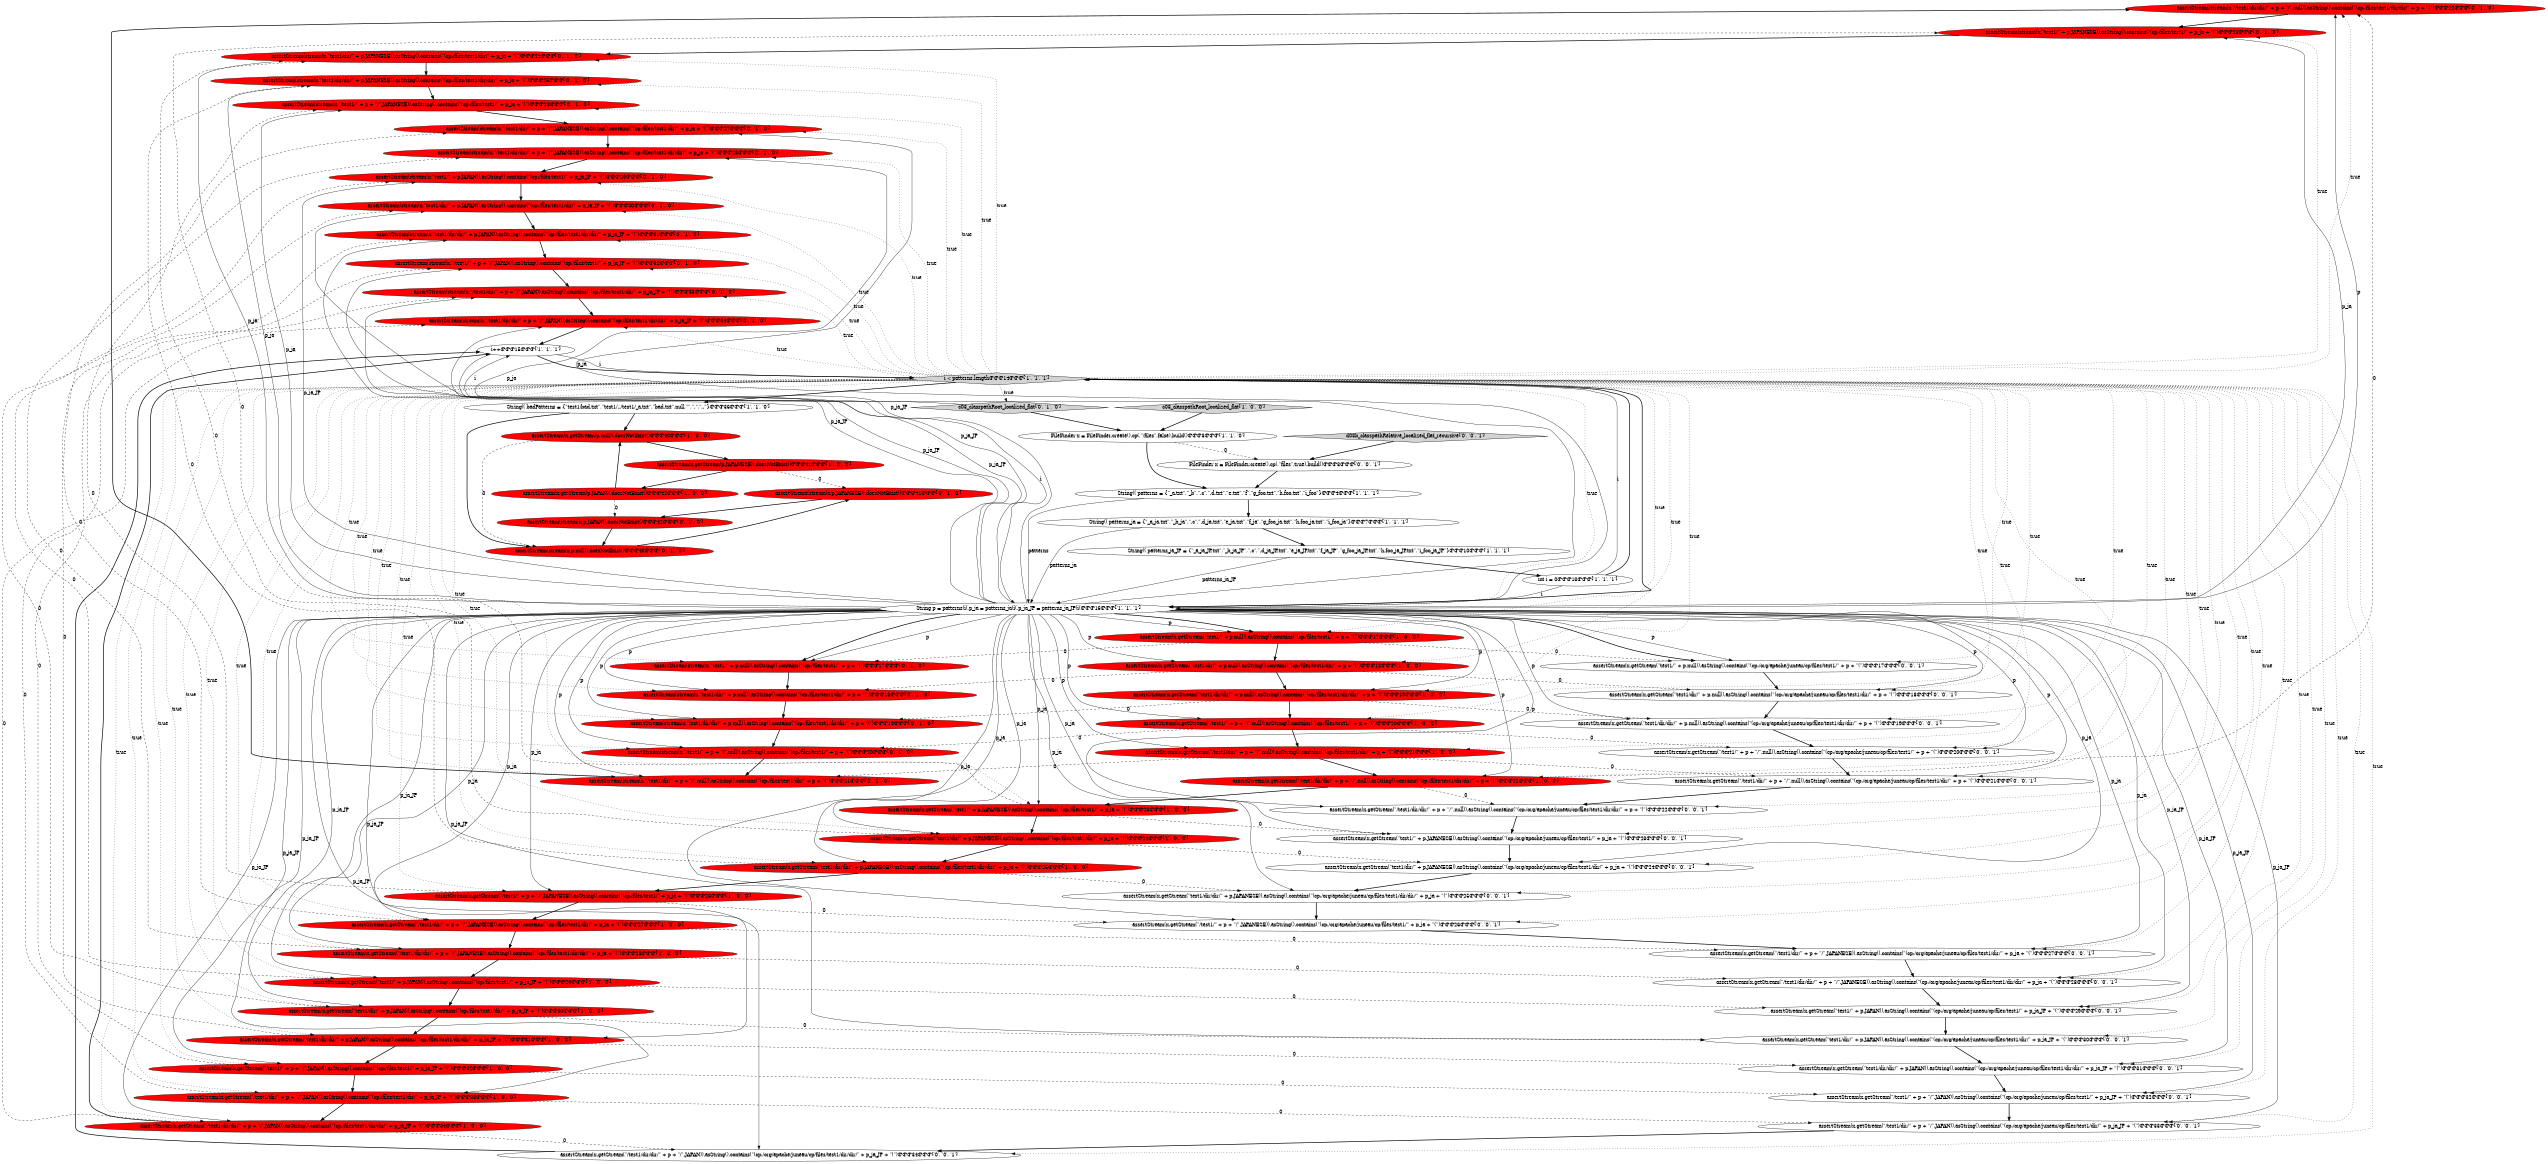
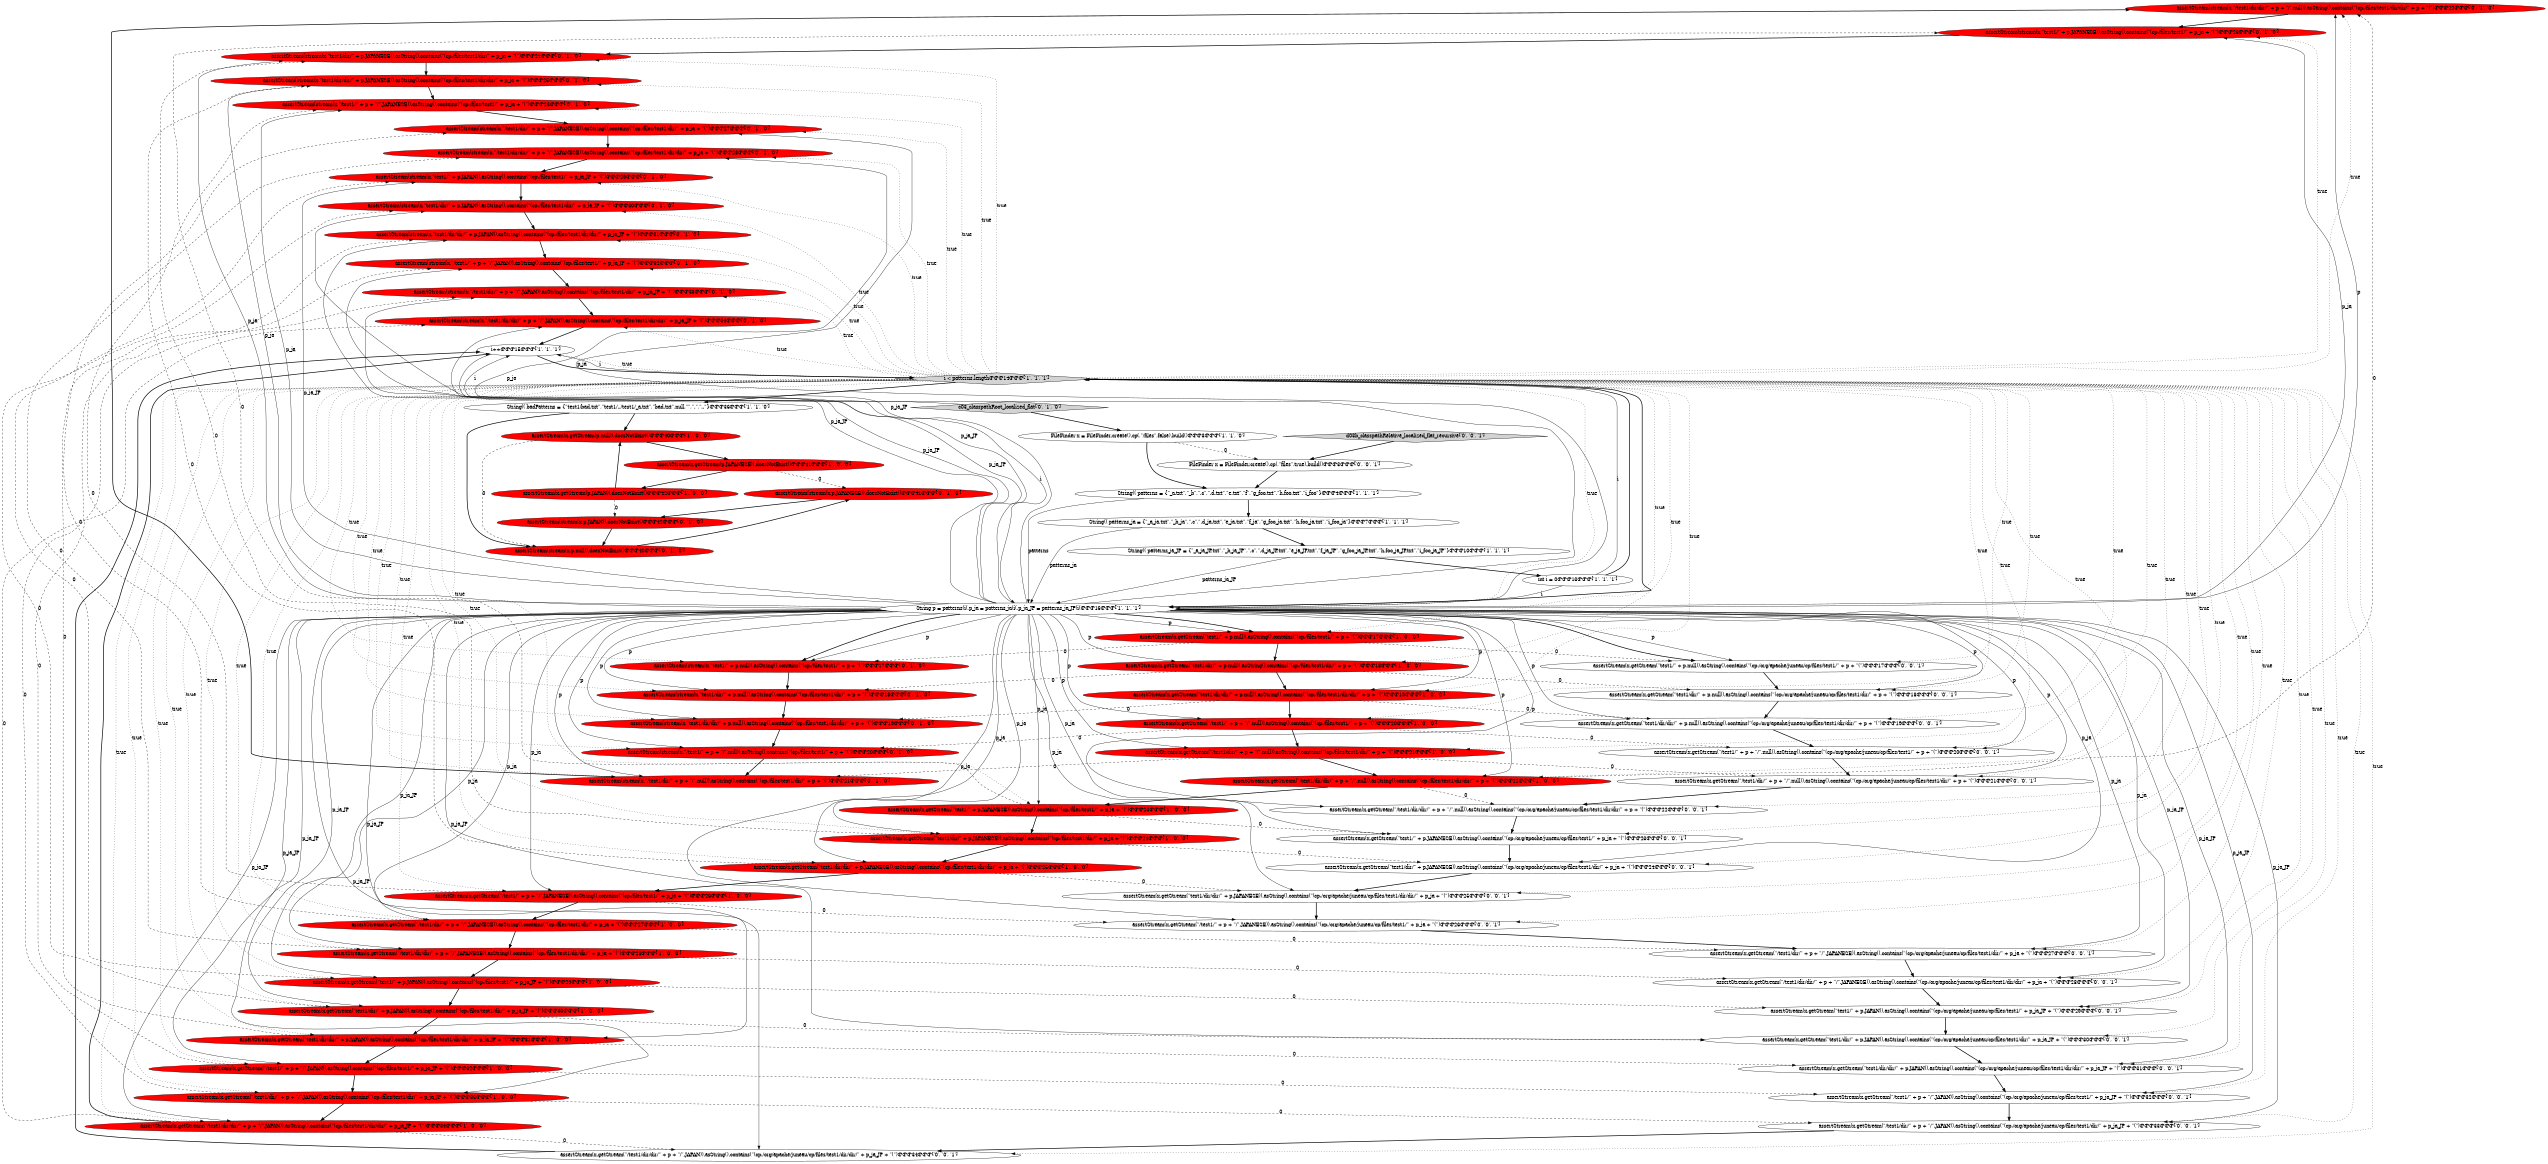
(1002, 392) -> (735, 374)
(1213, 408) -> none
